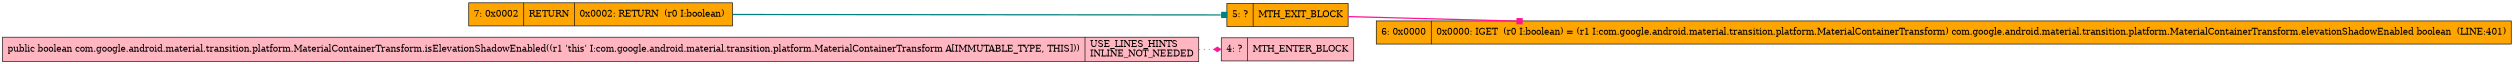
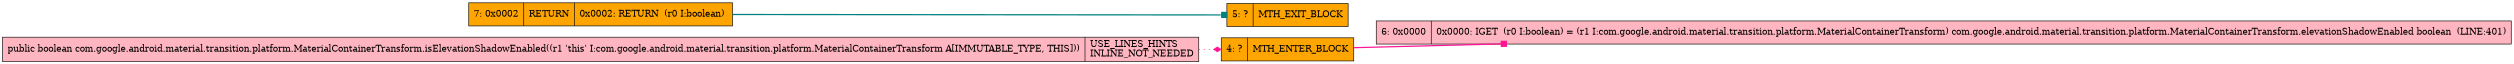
(1432, 19) -> (1427, 46)
(1944, 32) -> (1944, 32)
(1288, 49) -> (1288, 49)
